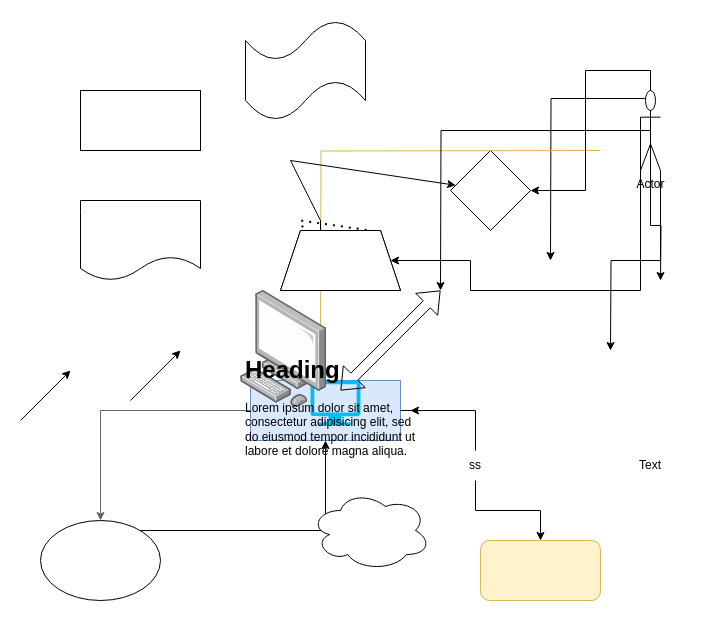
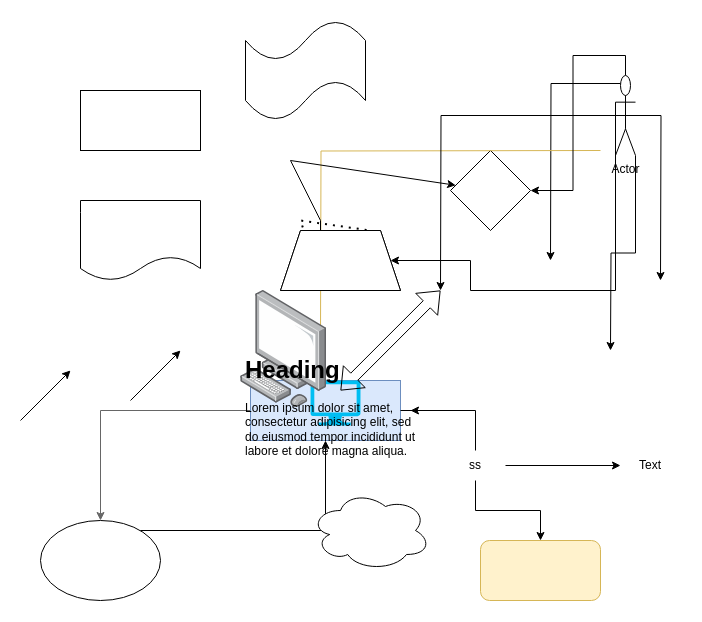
(651, 131) -> (626, 116)
none -> (560, 466)
